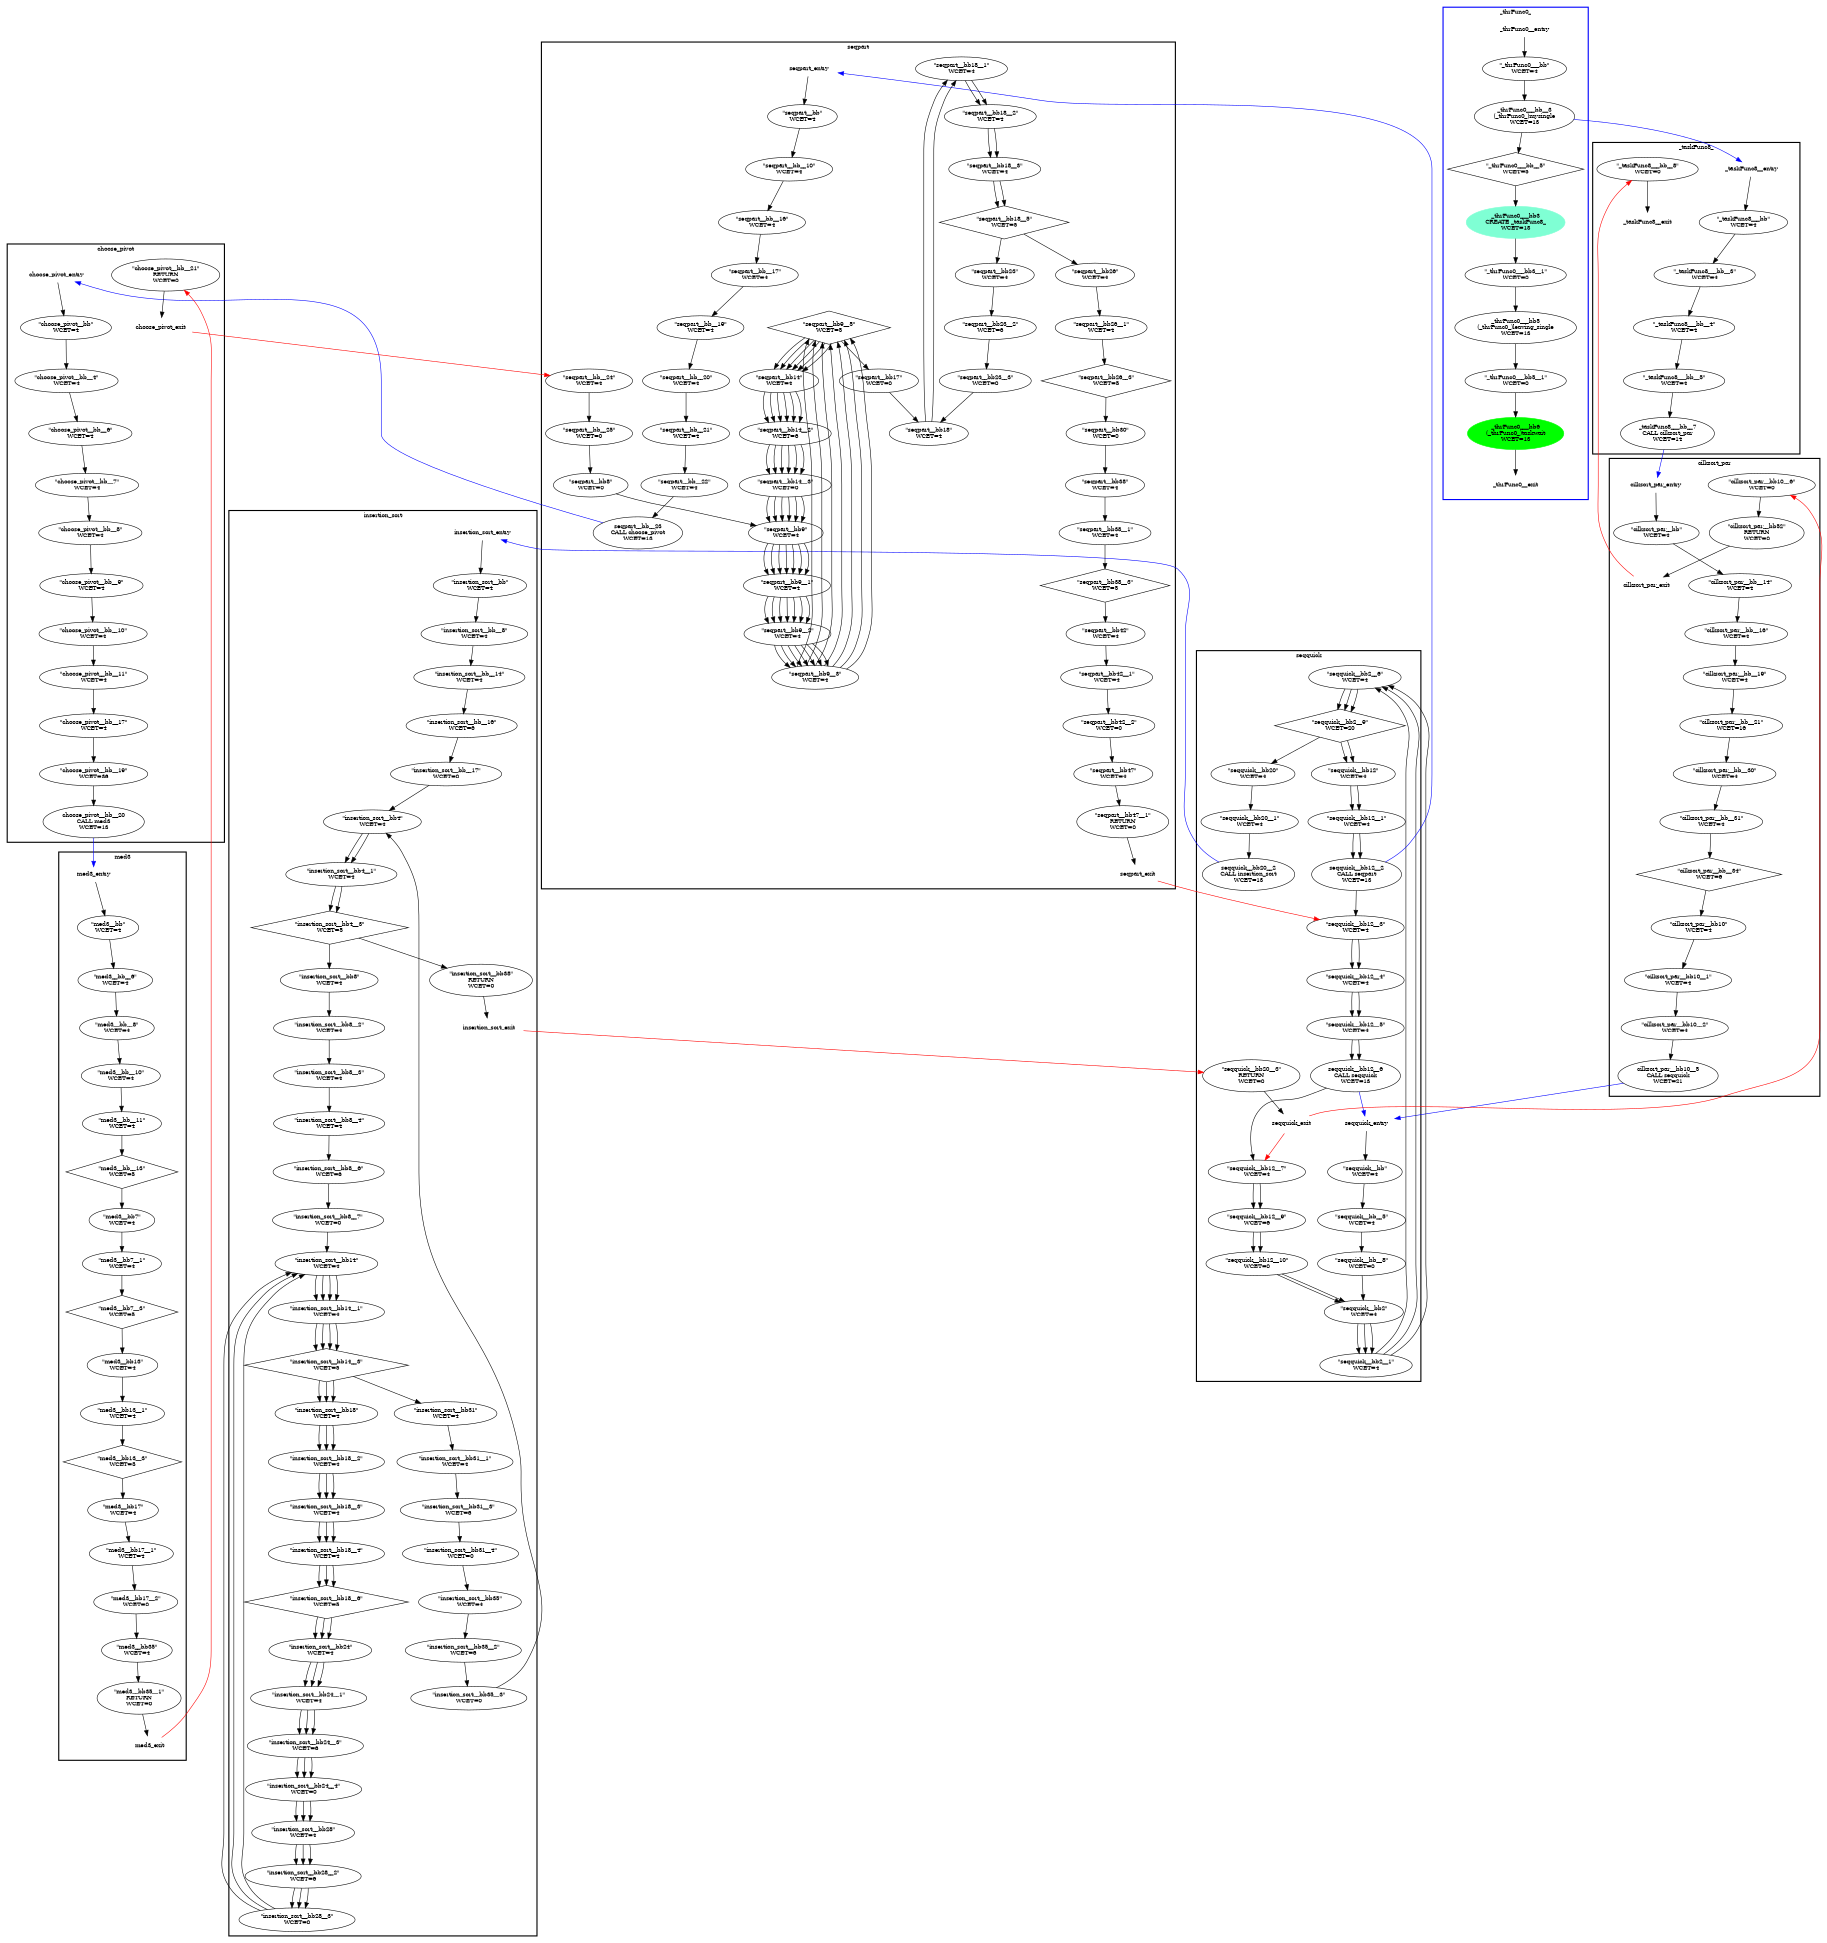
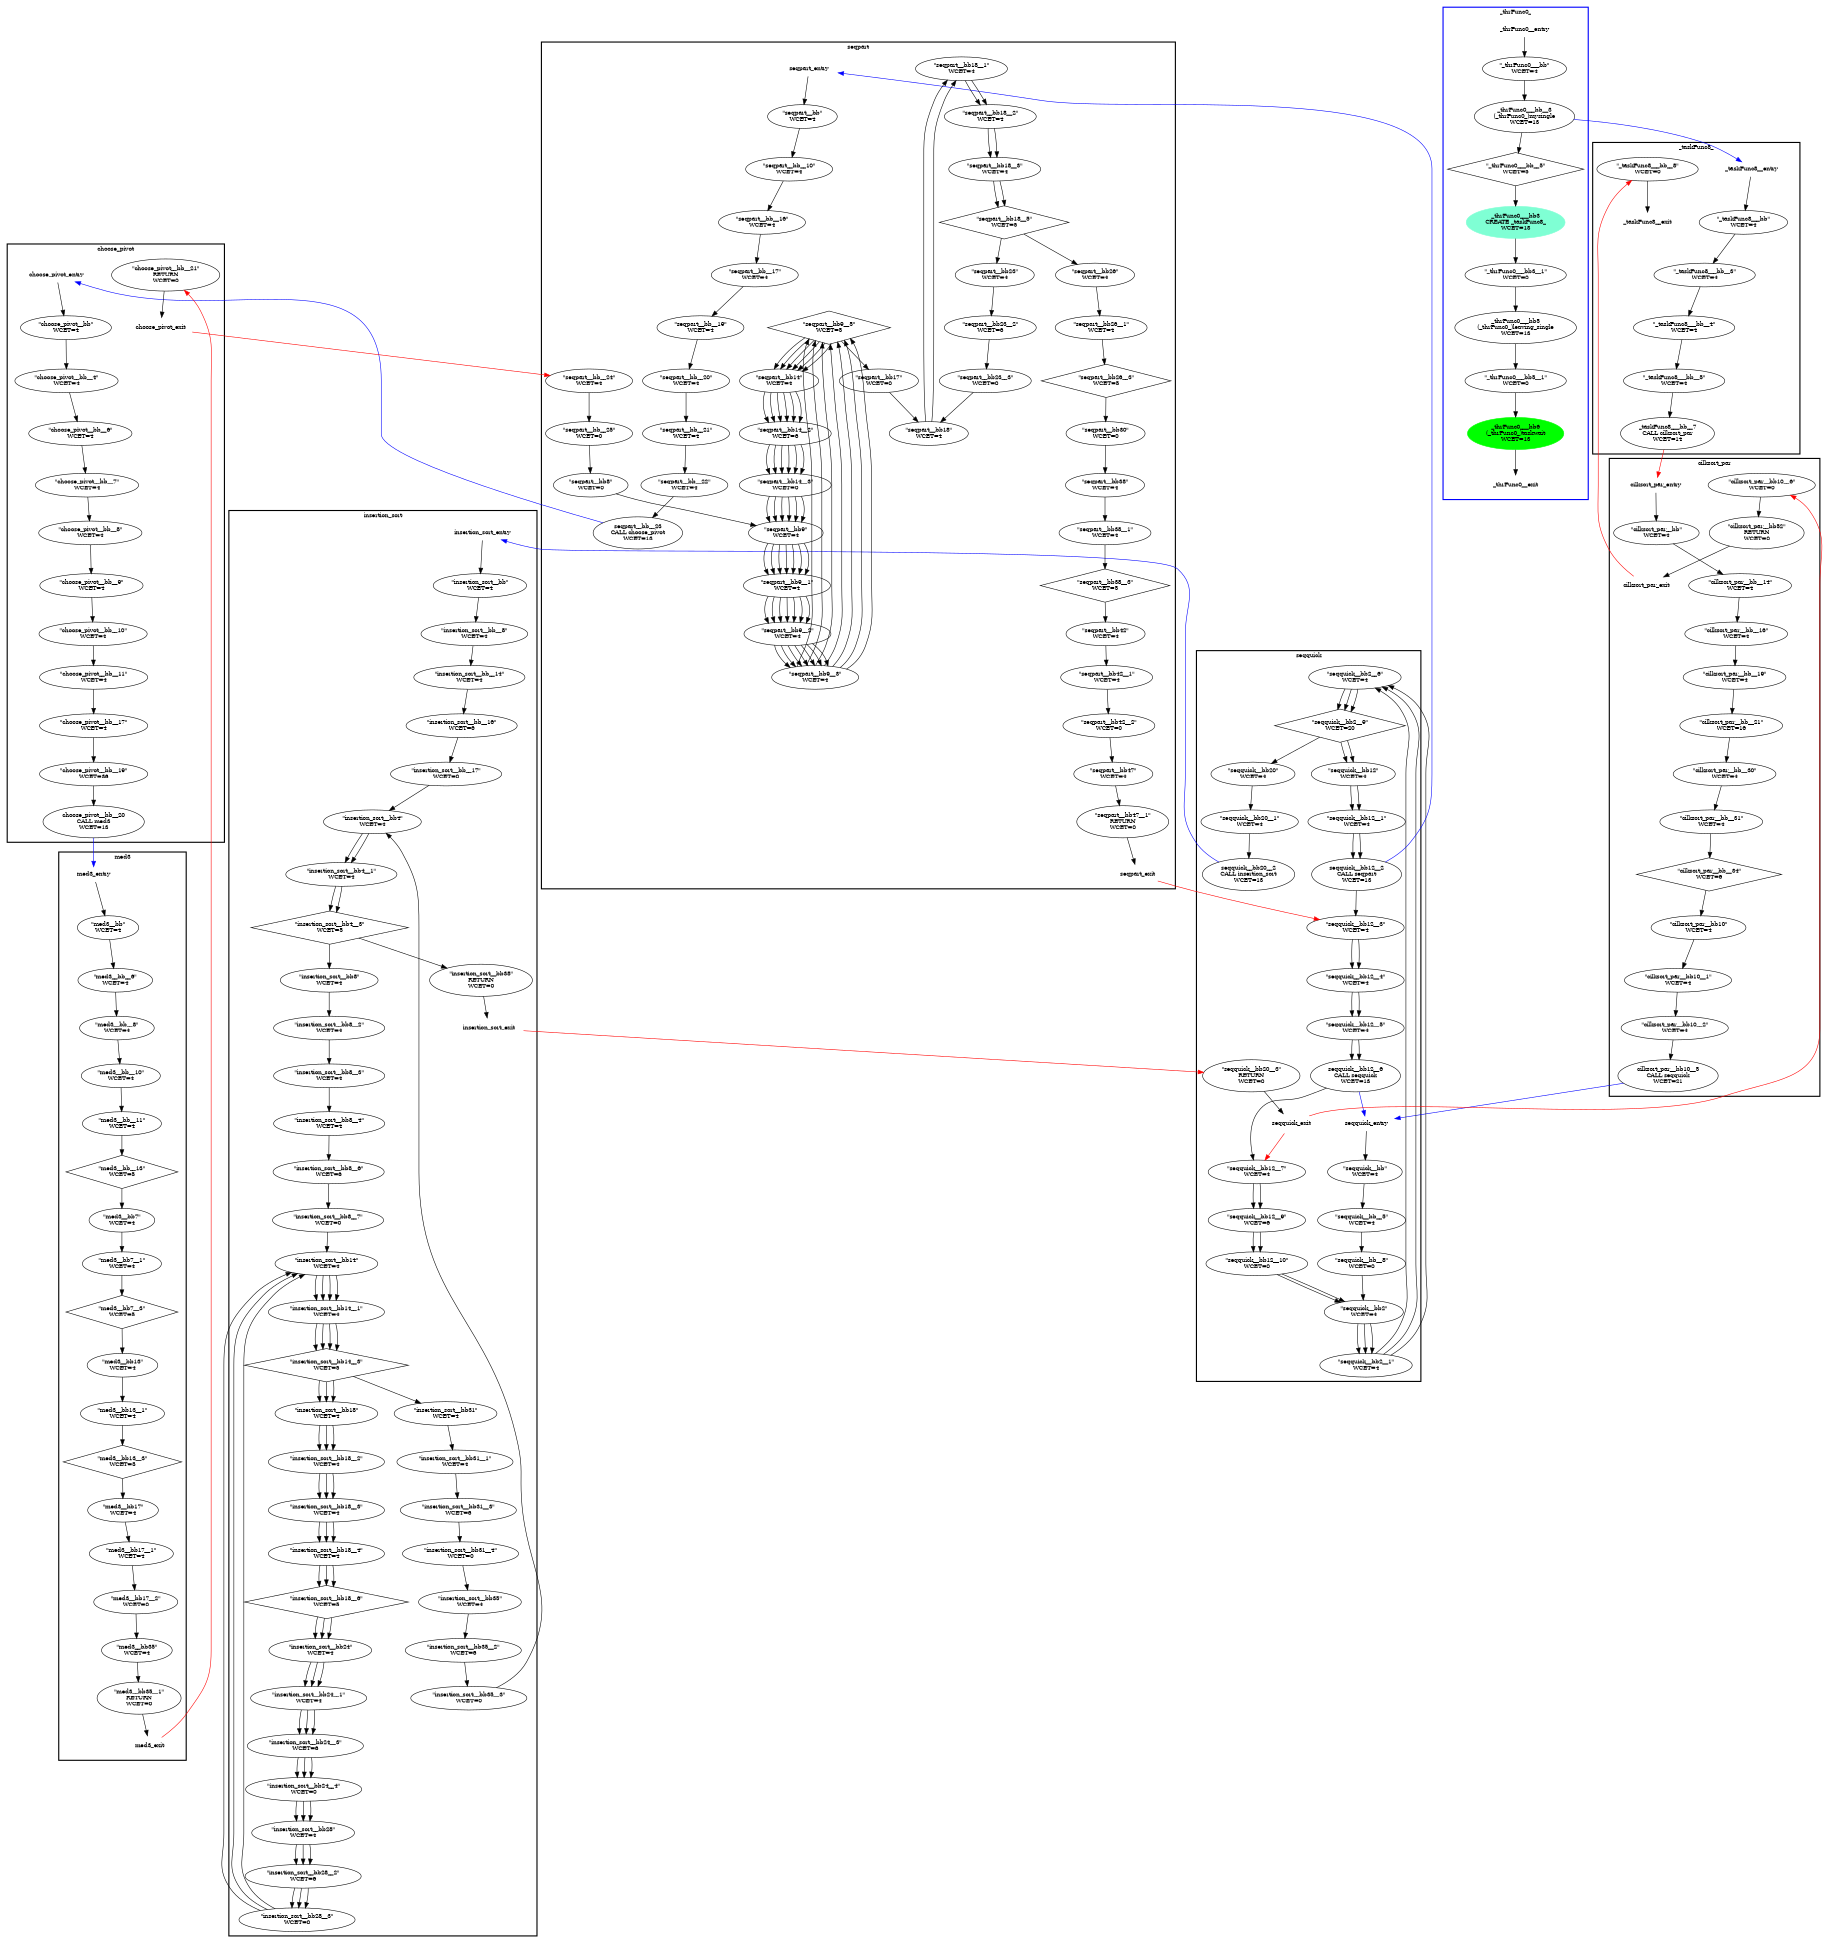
(1661, 462) -> (1661, 462)
